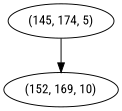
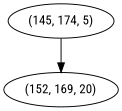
(61, 90) -> (61, 90)
